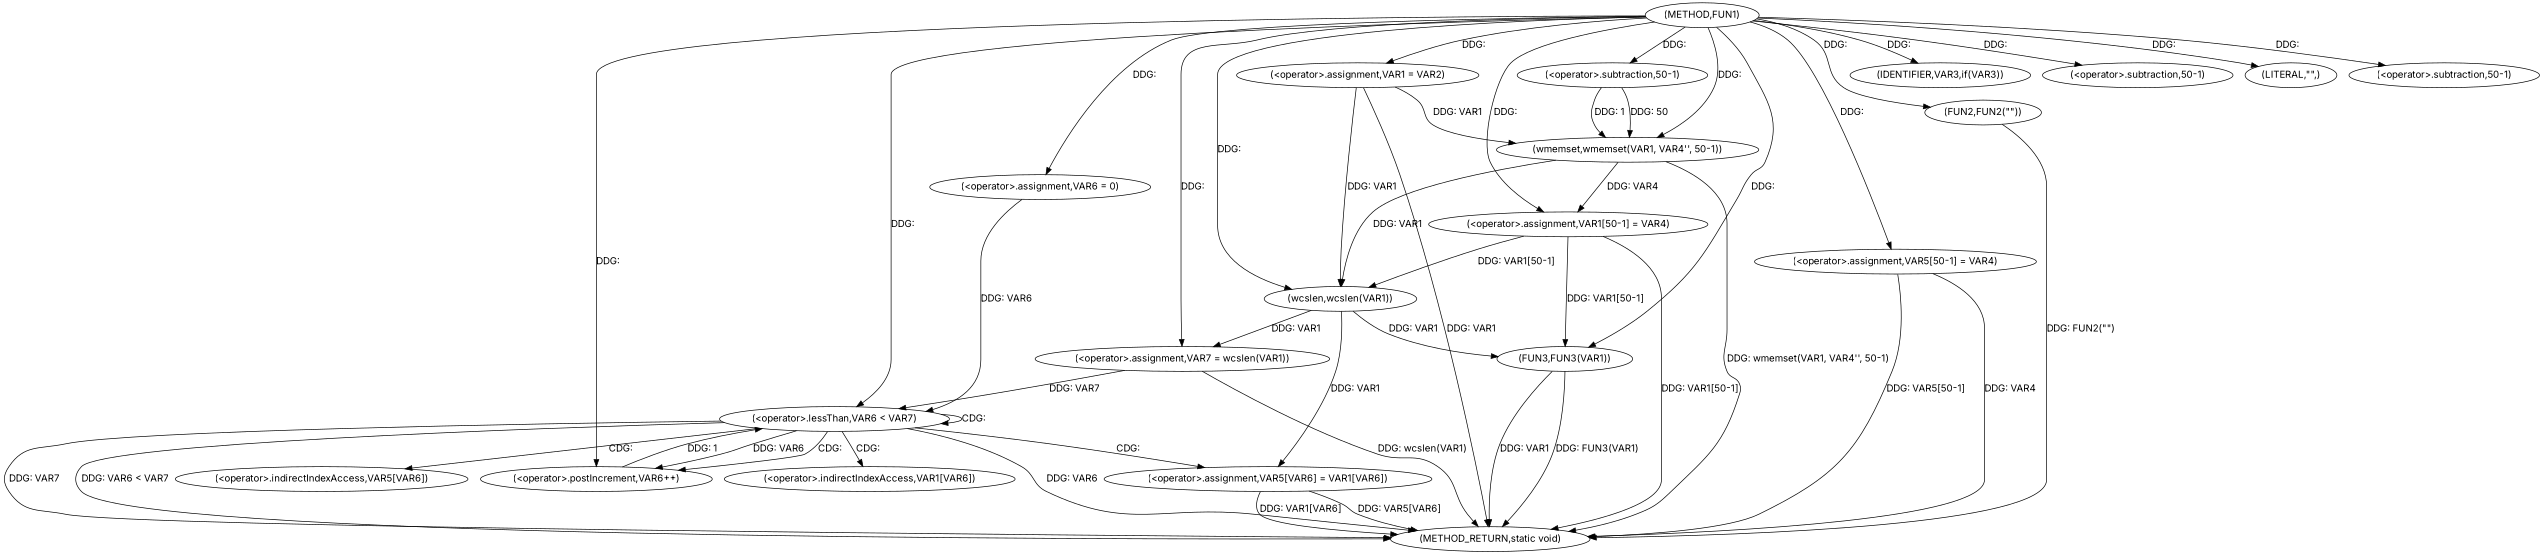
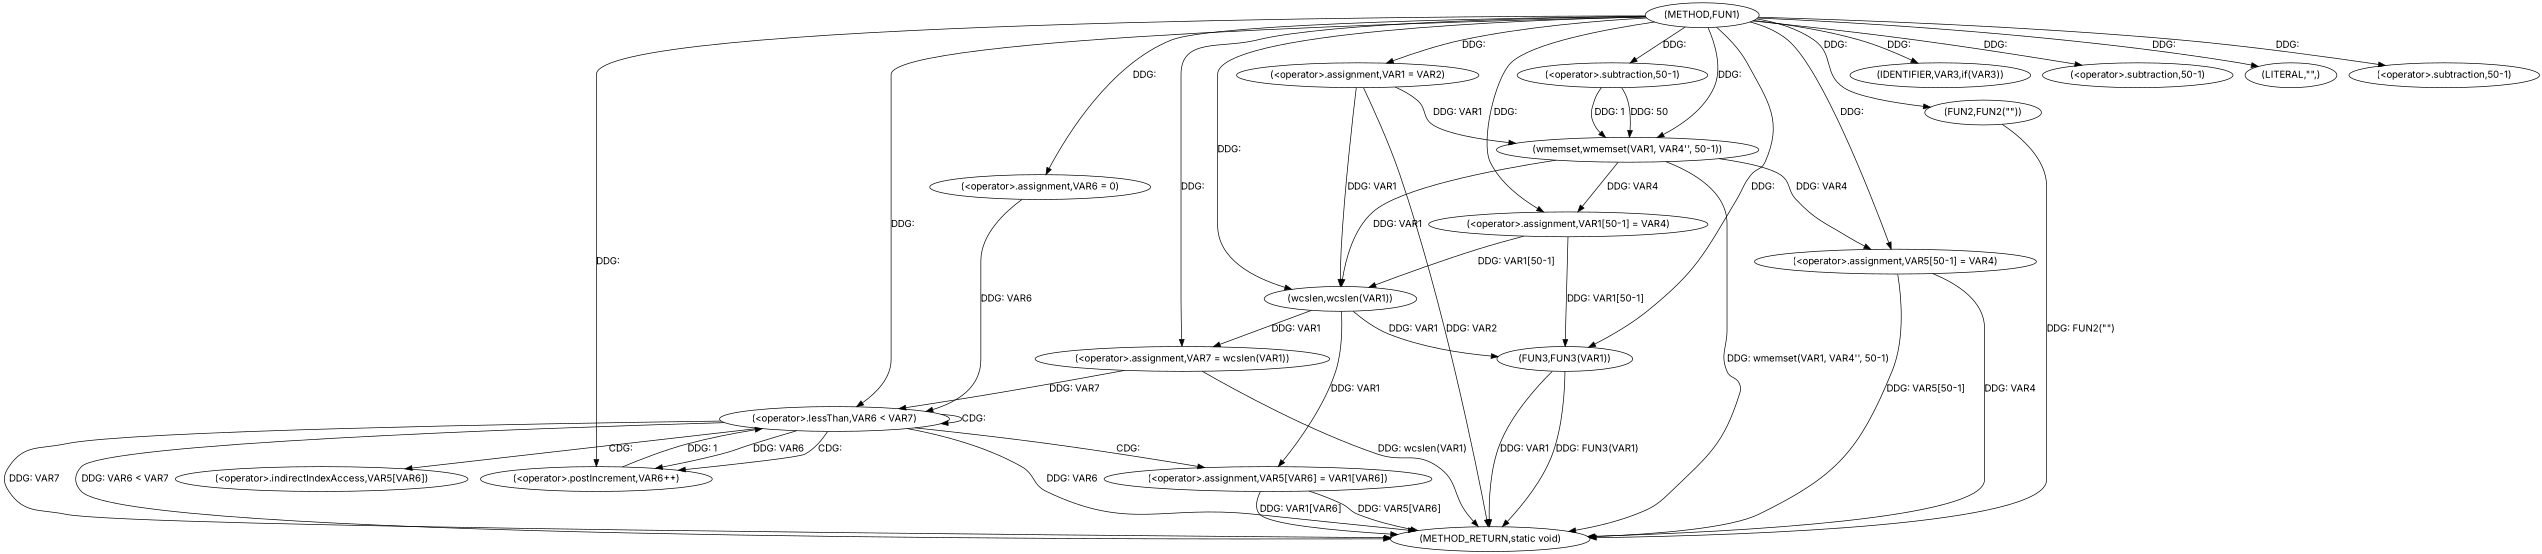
none -> (1793, 195)
(1472, 329) -> (1472, 329)
(1661, 403) -> none
(870, 479) -> none
